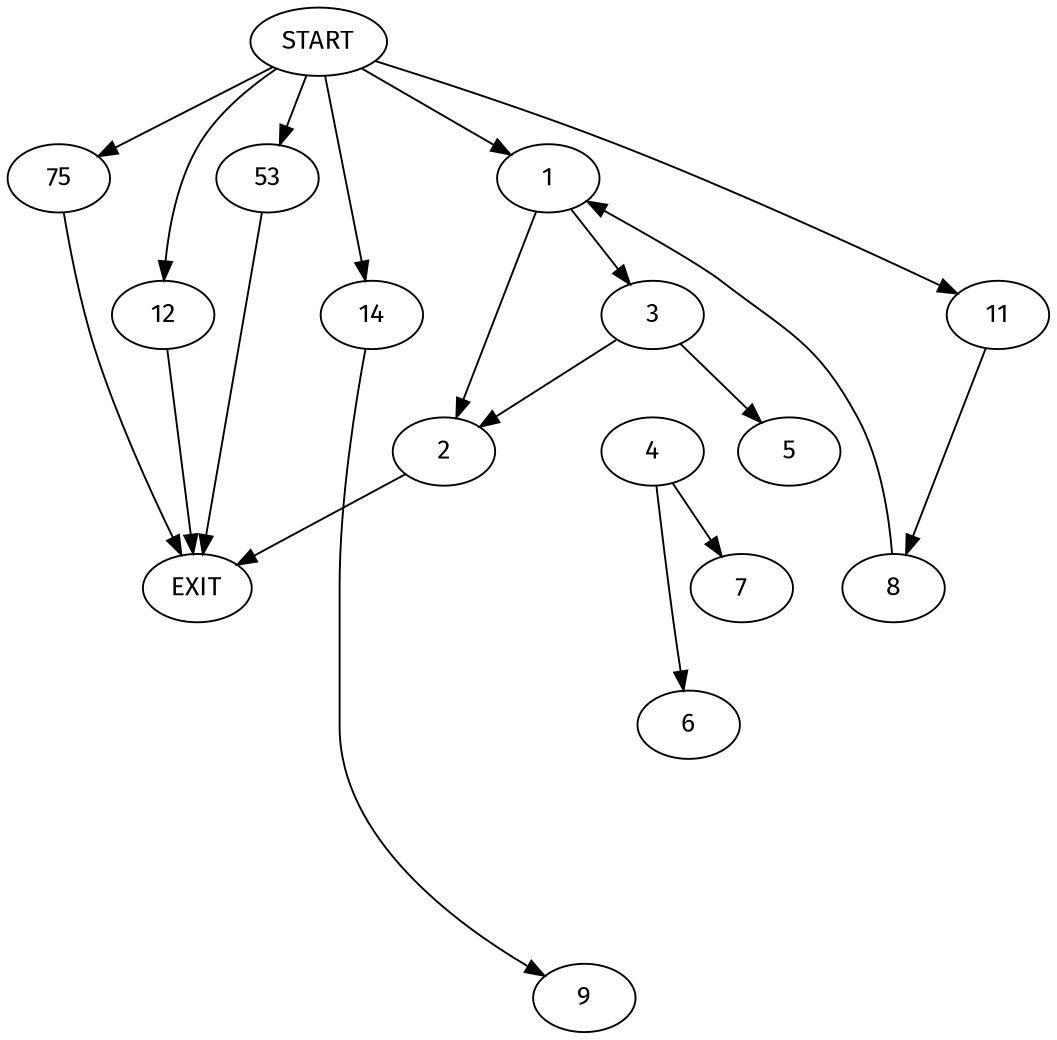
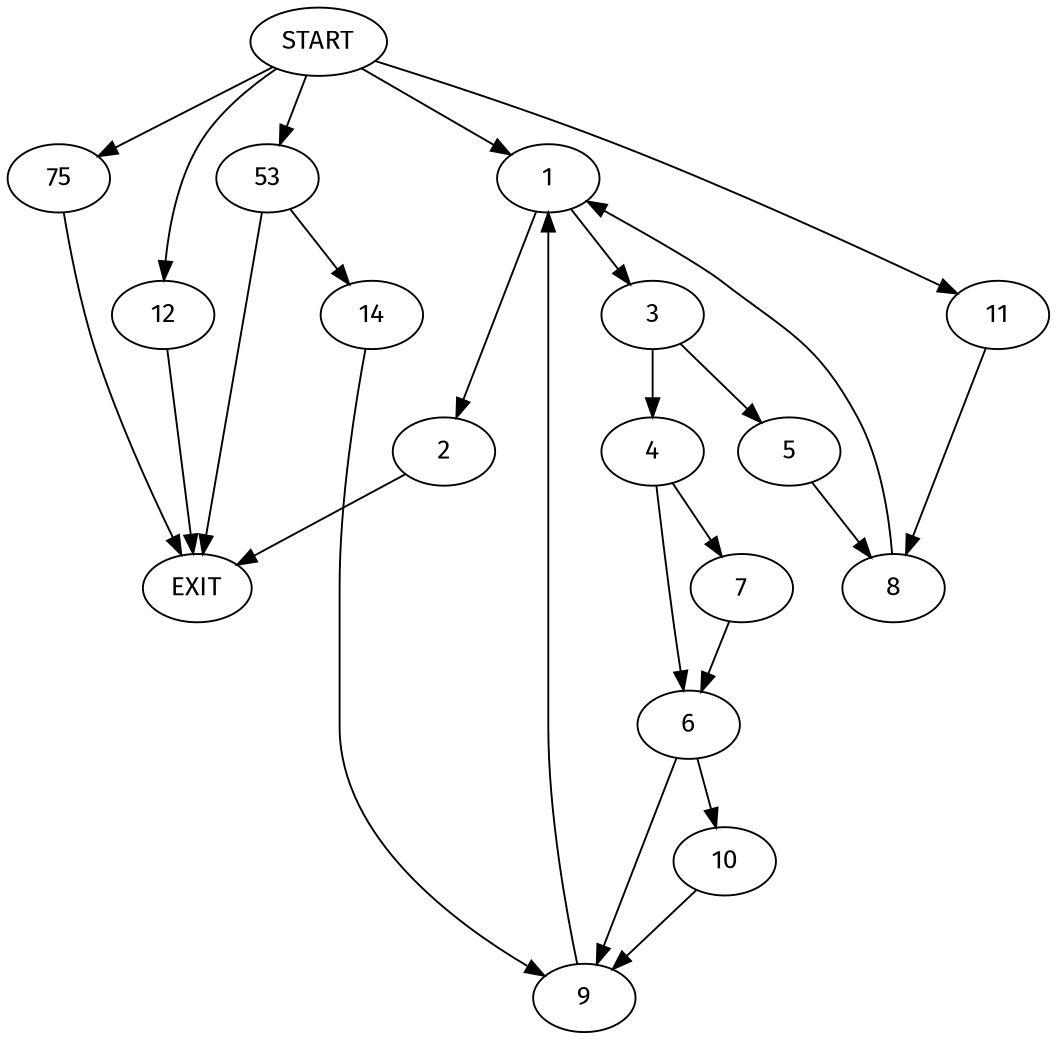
(343, 169) -> (314, 239)
(556, 378) -> (653, 374)
none -> (836, 512)
none -> (548, 599)
none -> (719, 648)
none -> (640, 852)
none -> (725, 861)
